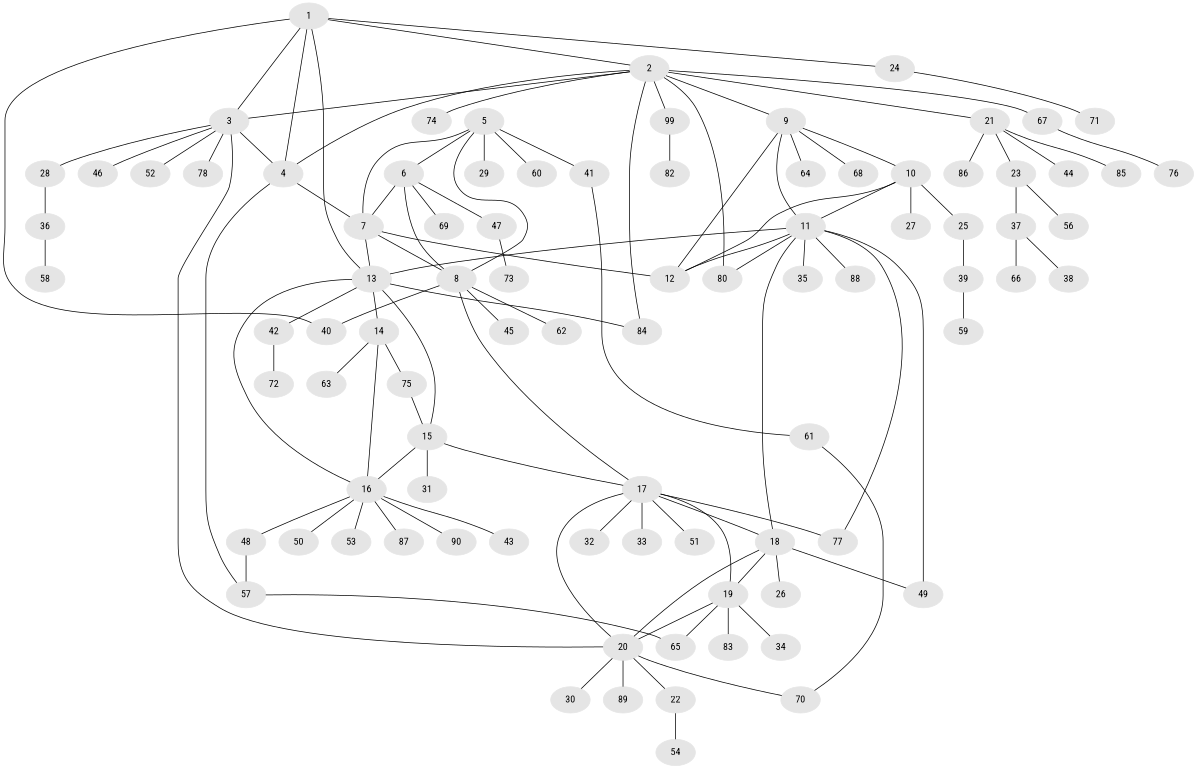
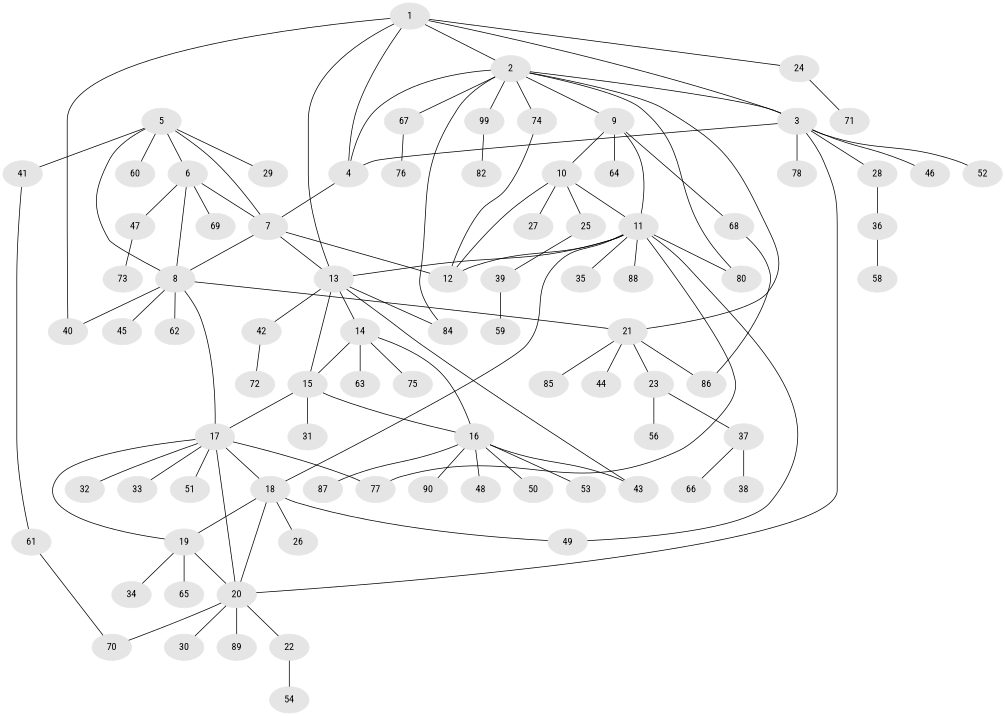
(728, 200) -> (493, 200)
none -> (402, 304)
none -> (762, 307)
(236, 368) -> (484, 388)
(417, 411) -> (334, 358)
(246, 595) -> none
(728, 647) -> none
